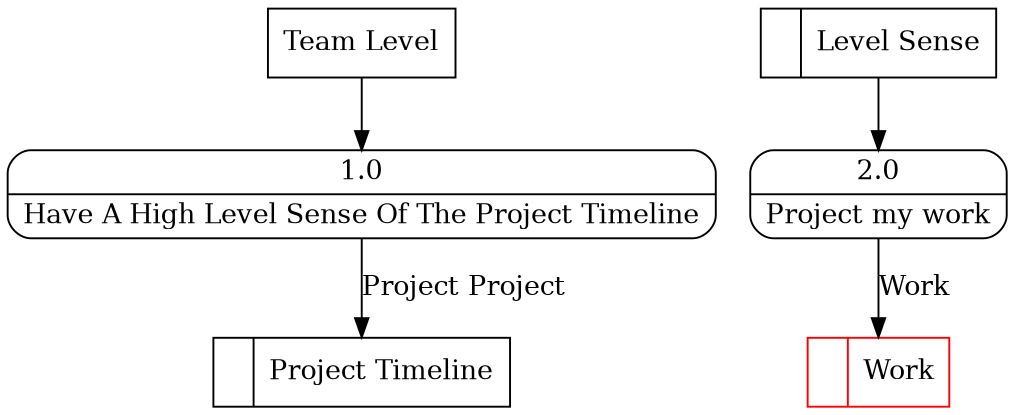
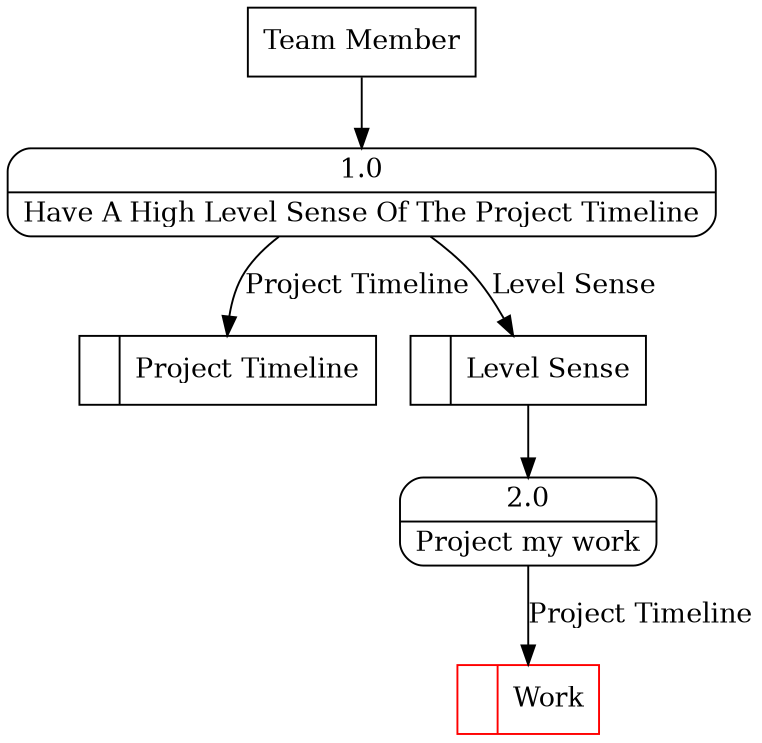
(362, 43) -> (362, 42)
none -> (472, 273)
(464, 288) -> (358, 286)
(914, 288) -> (641, 615)
